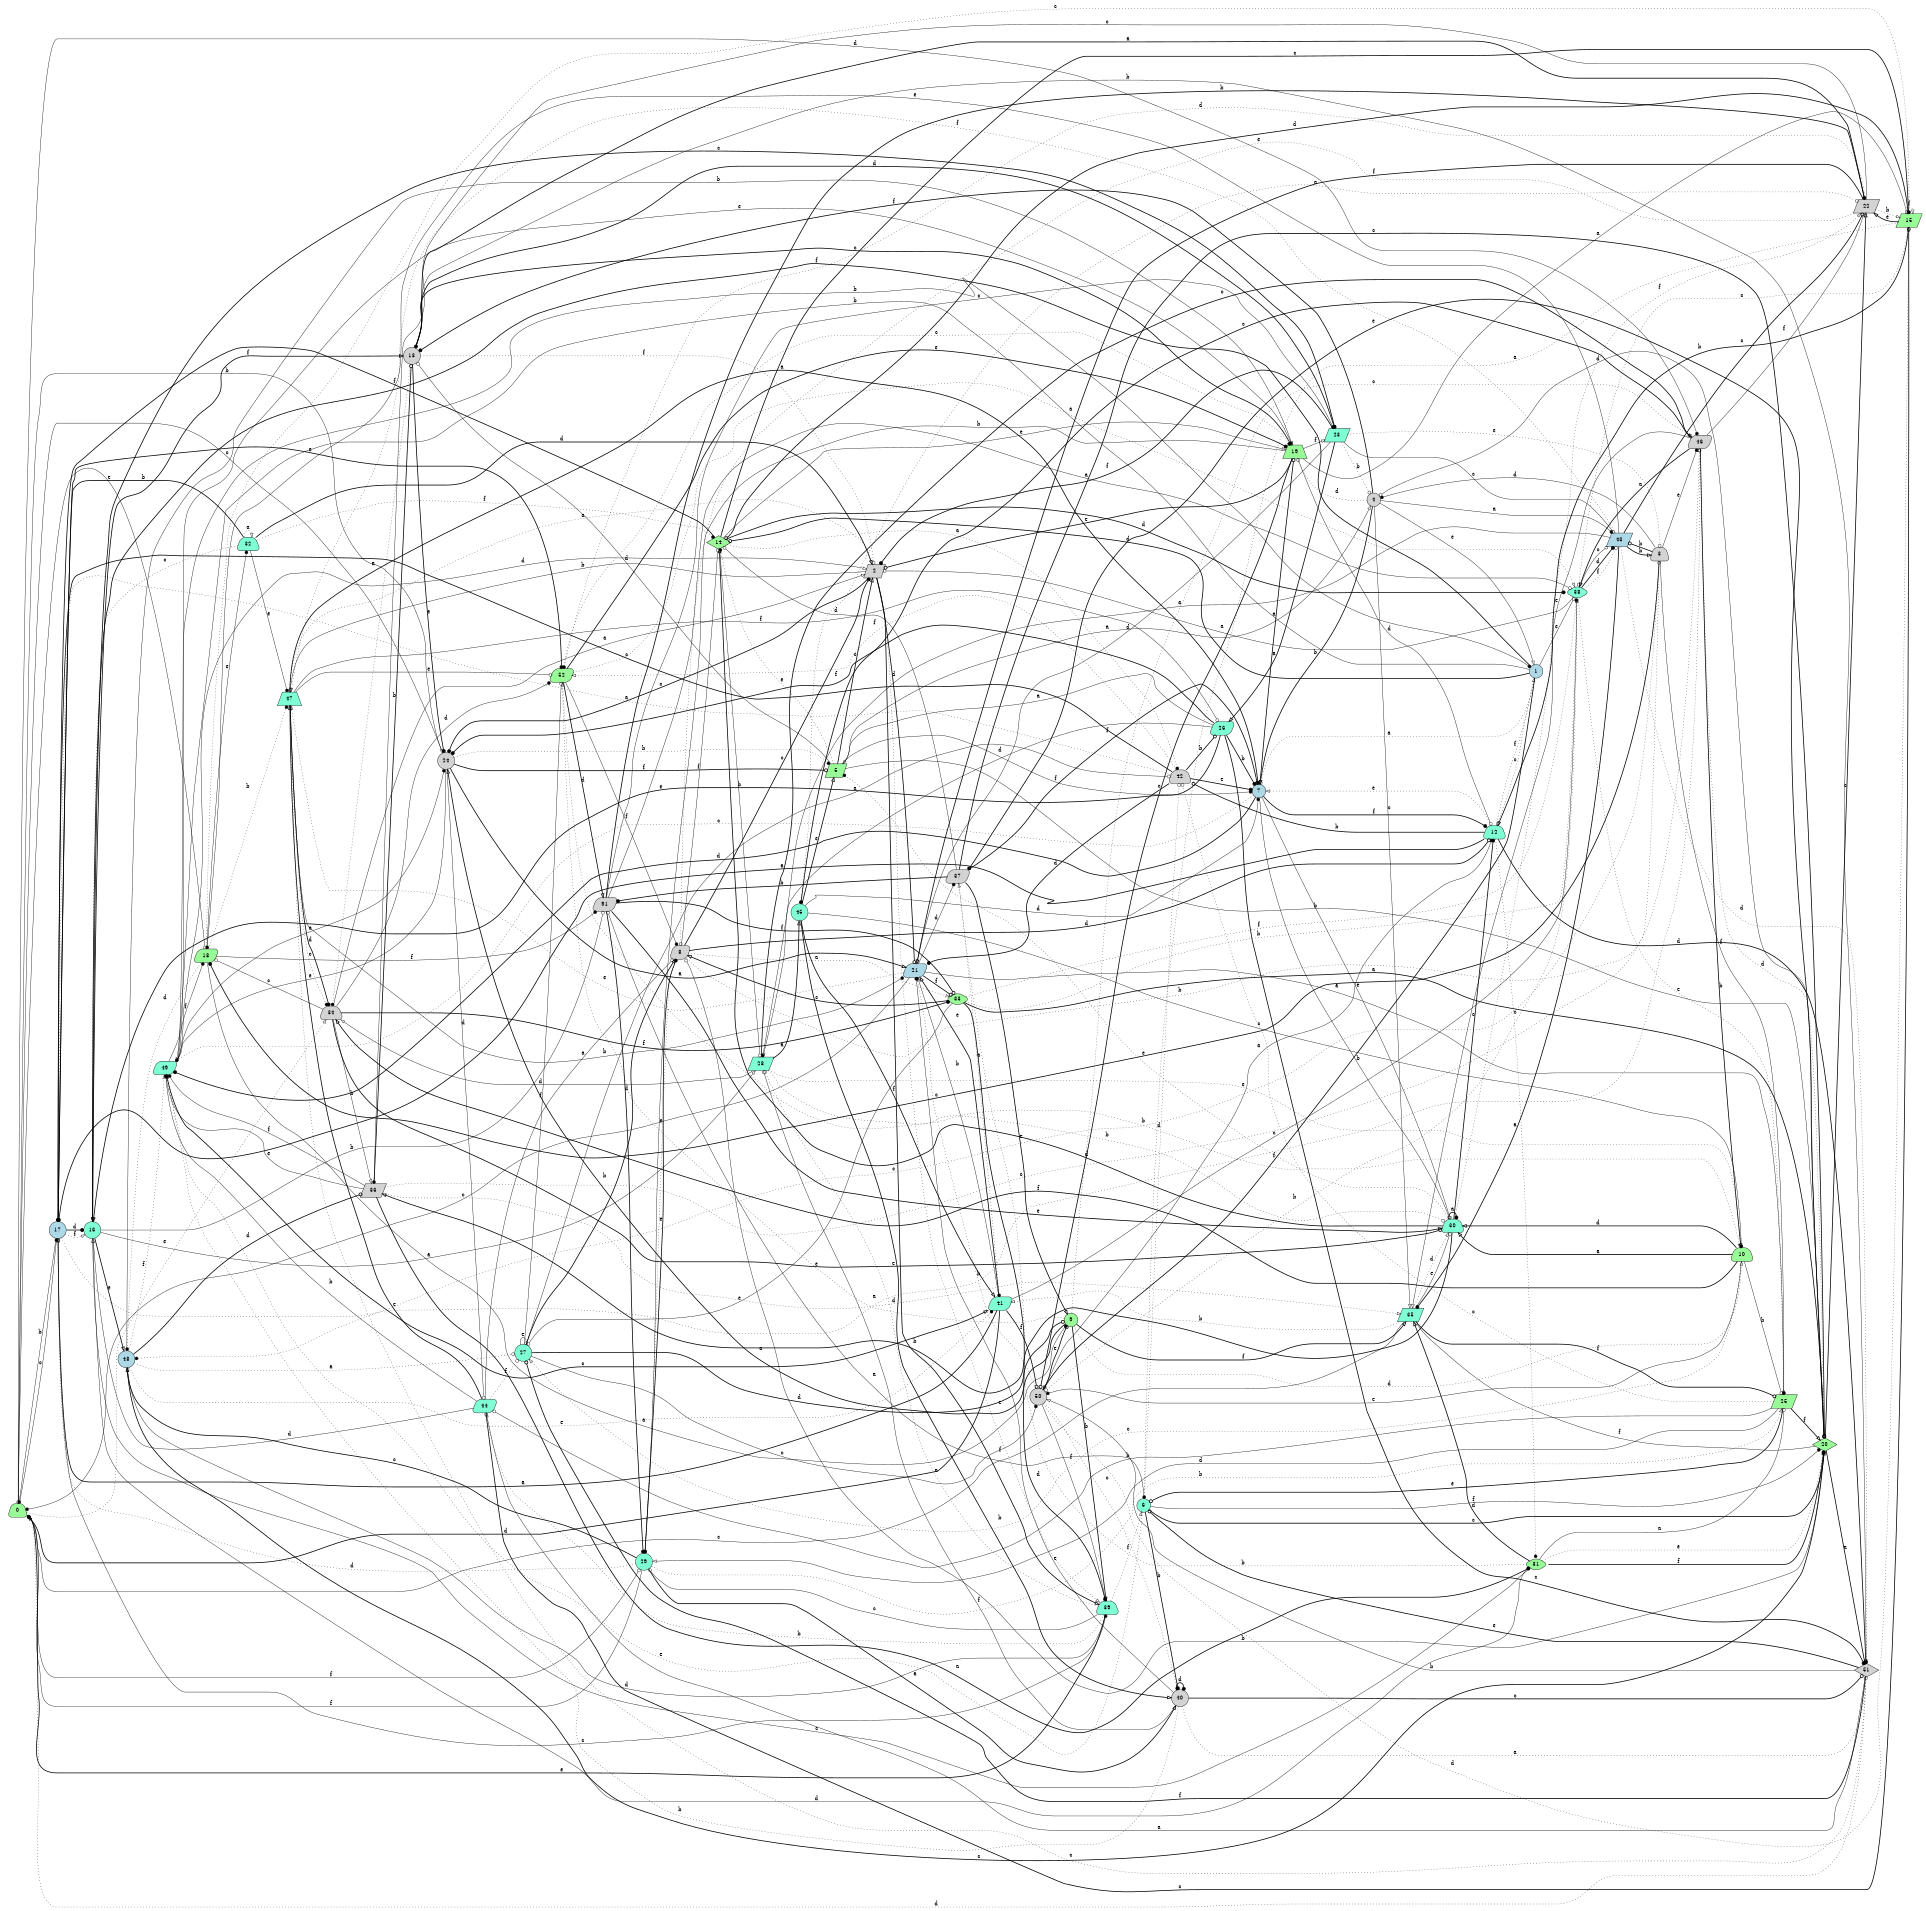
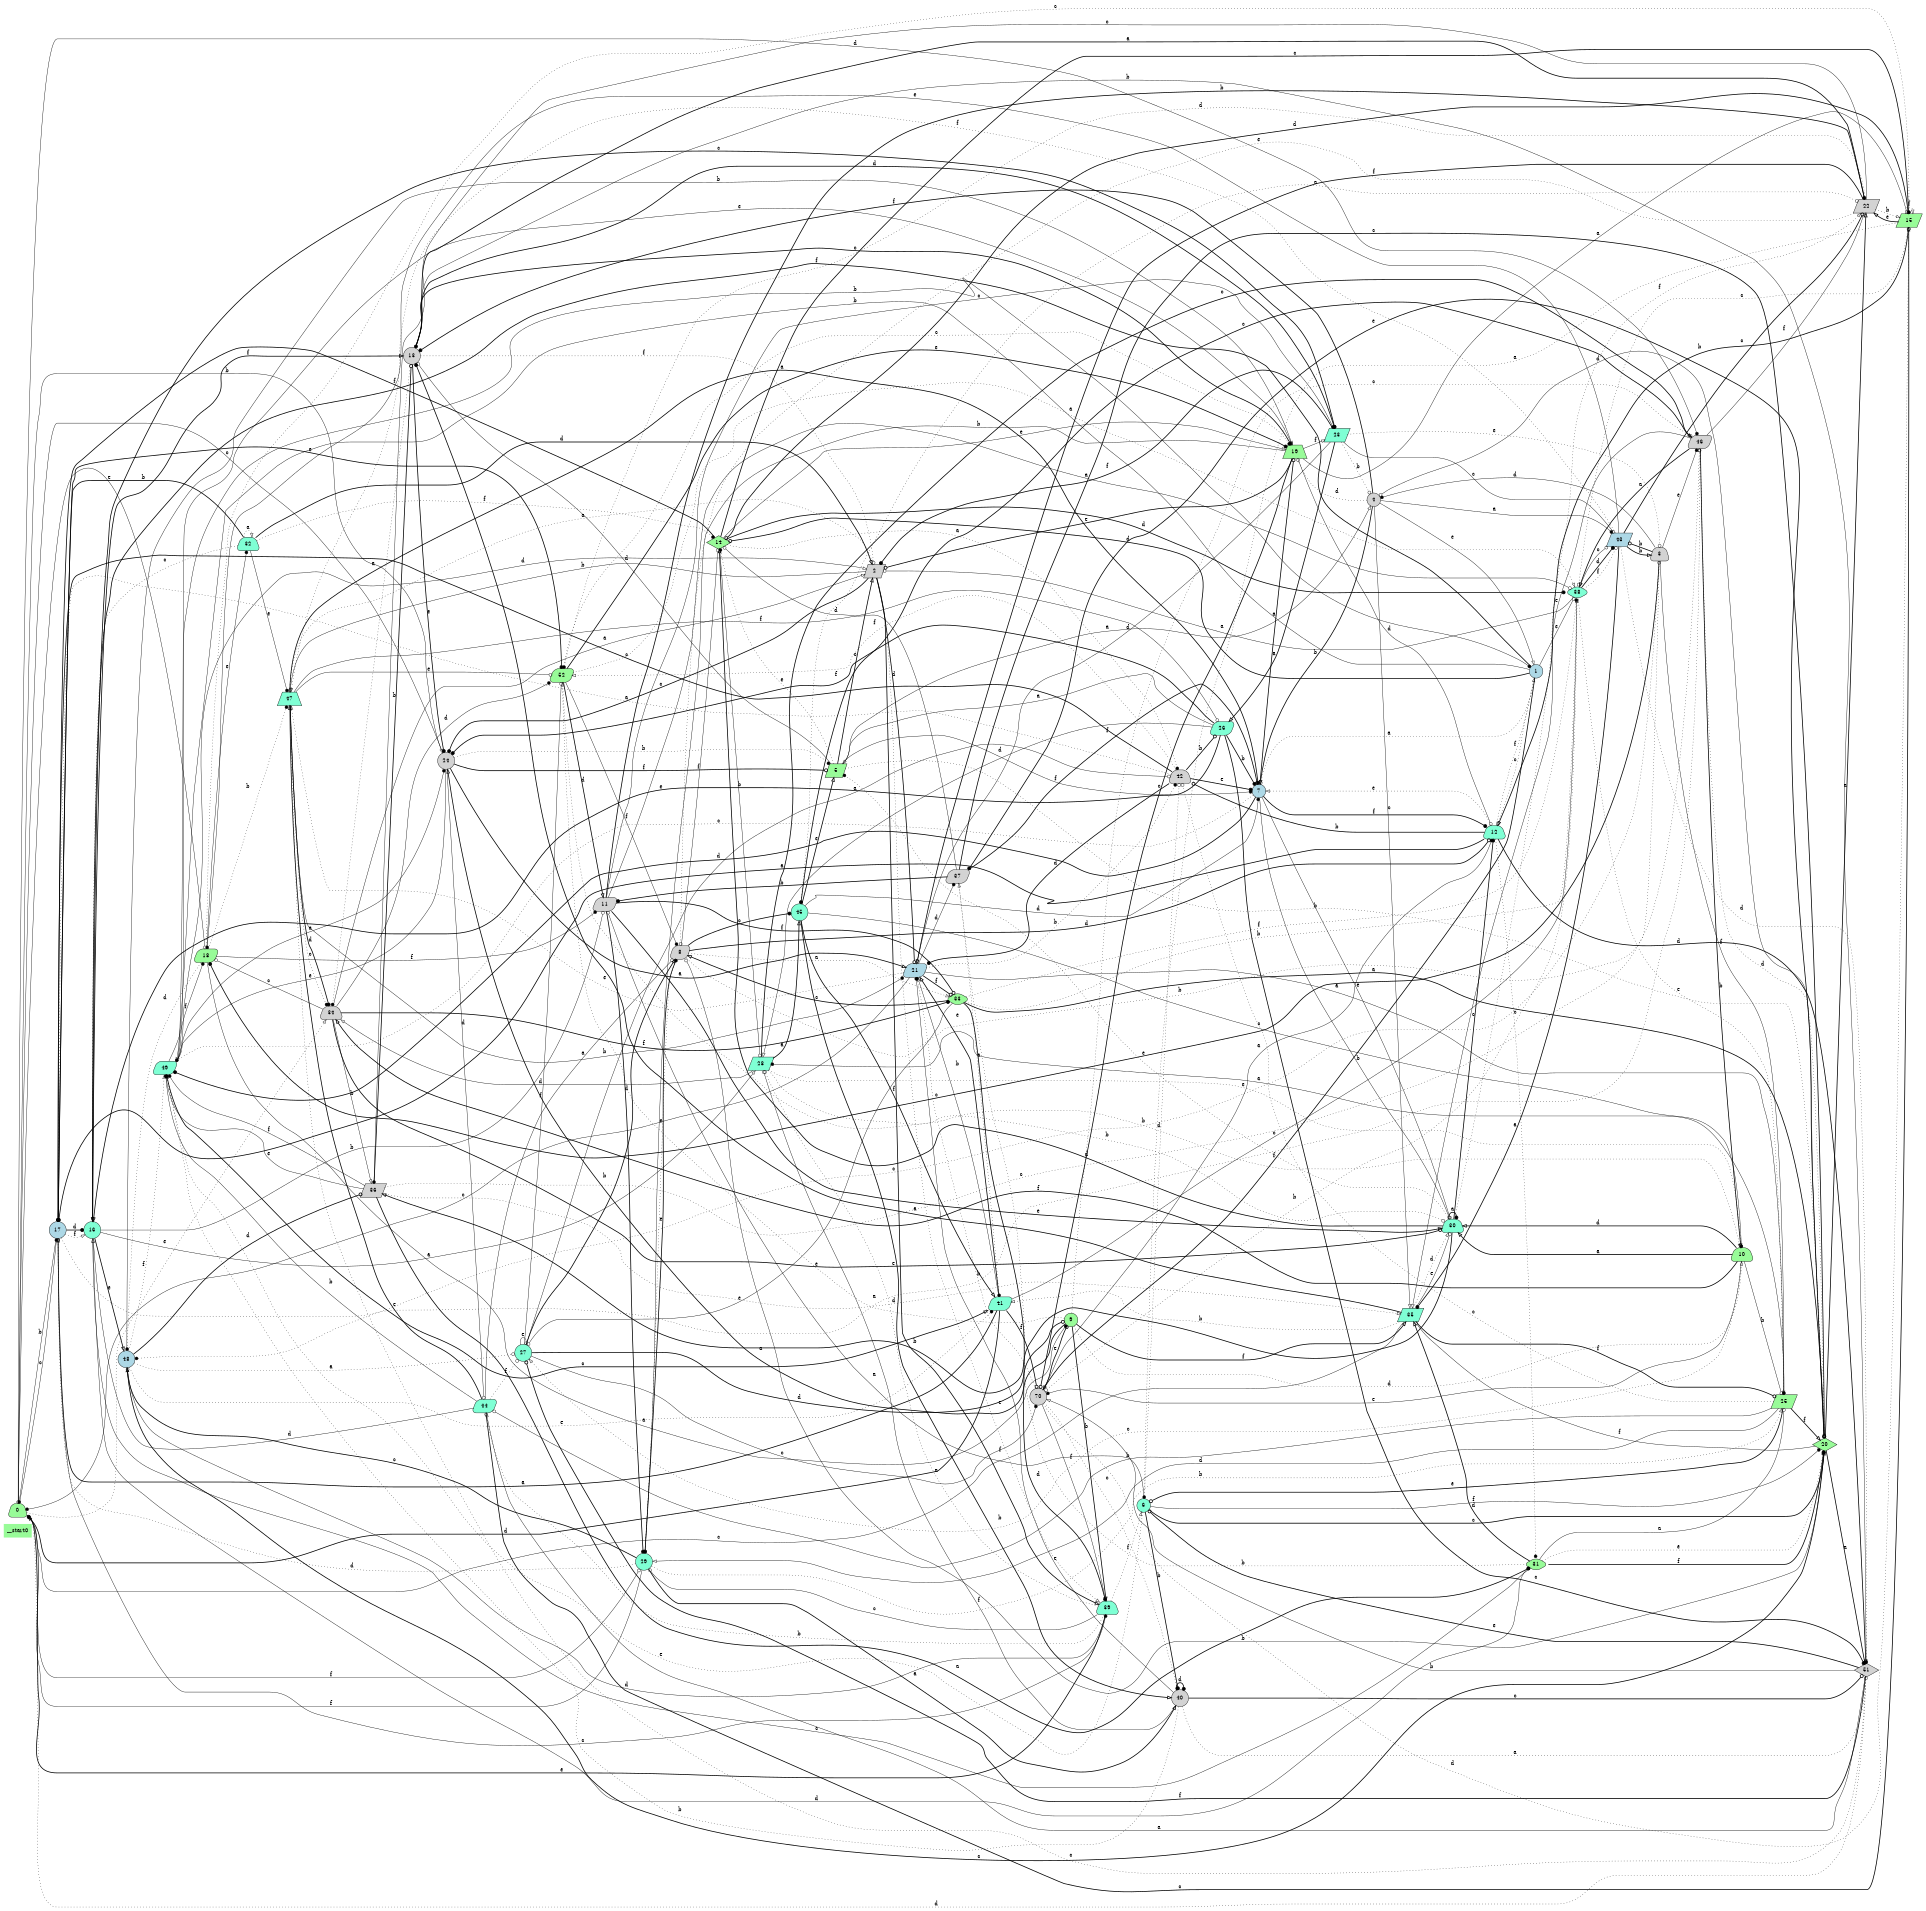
(1052, 622) -> (1396, 1110)
(781, 765) -> (734, 925)
(1845, 786) -> (1845, 786)
(605, 904) -> (605, 904)
none -> (1071, 911)
(1514, 941) -> (1514, 941)
none -> (673, 1088)
(1014, 1097) -> none
(1038, 1397) -> (1038, 1397)
none -> (18, 1531)
